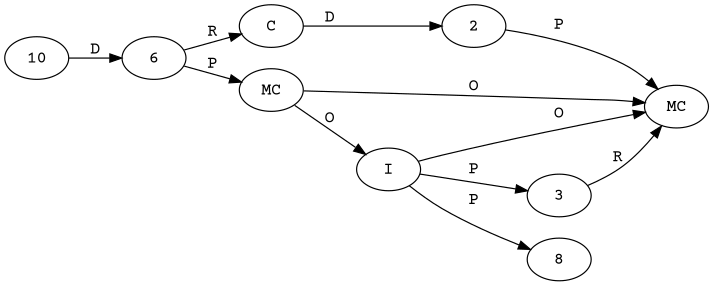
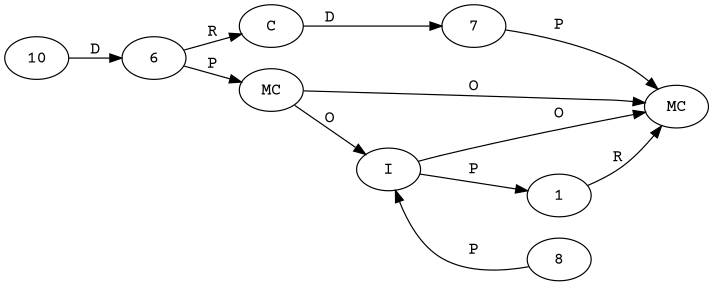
(474, 26) -> (474, 26)
(559, 195) -> (559, 195)
(462, 219) -> (449, 262)
